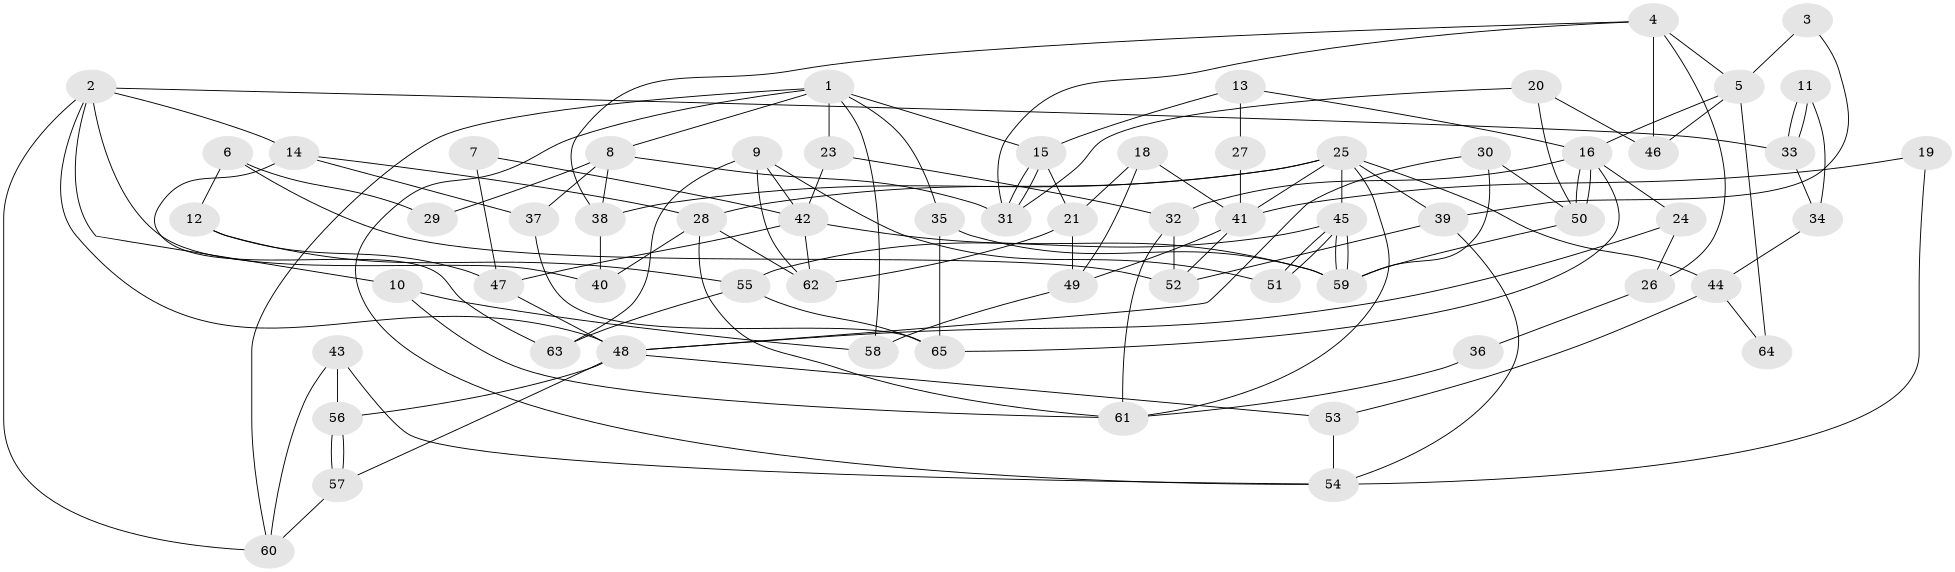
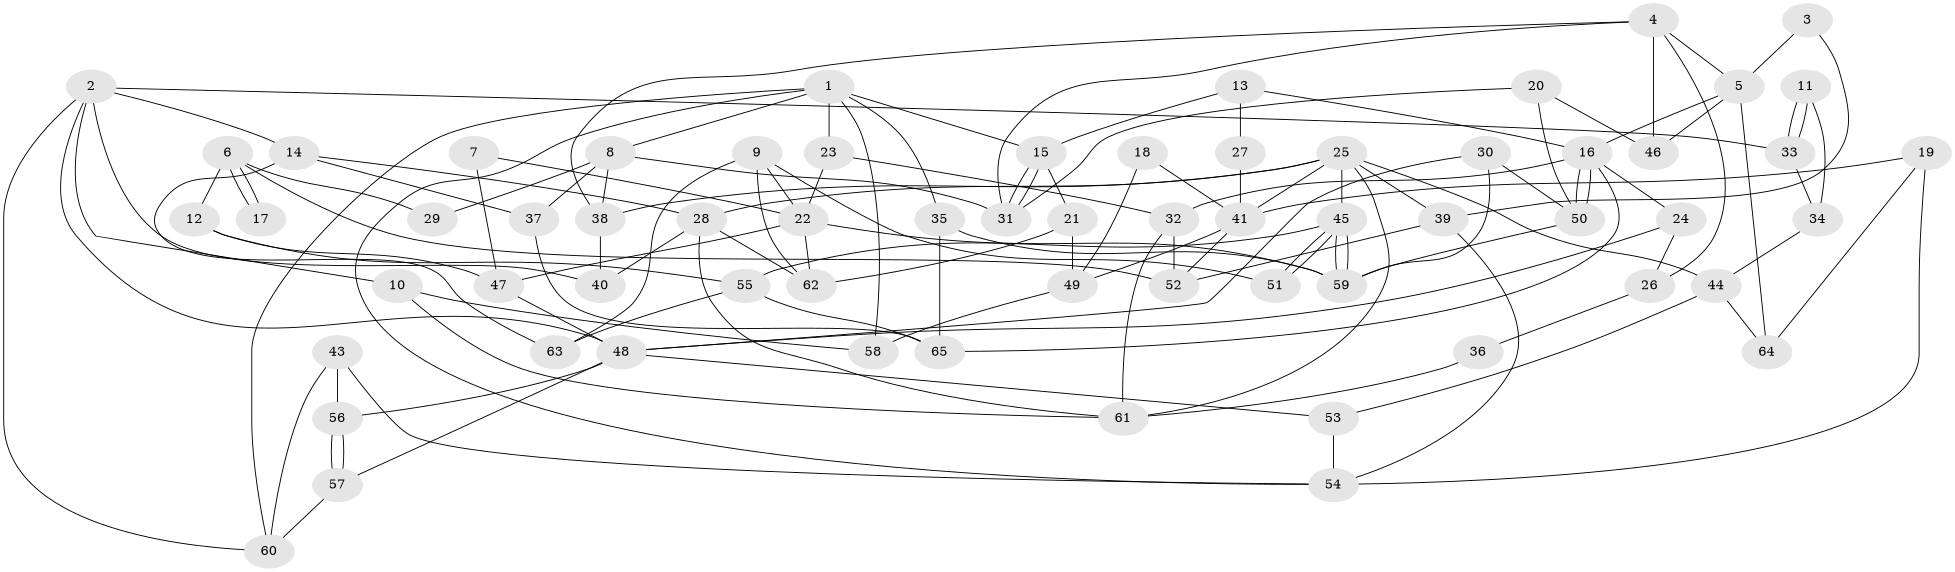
(1102, 191) -> none
none -> (261, 219)
(803, 219) -> (803, 219)
none -> (1847, 253)
